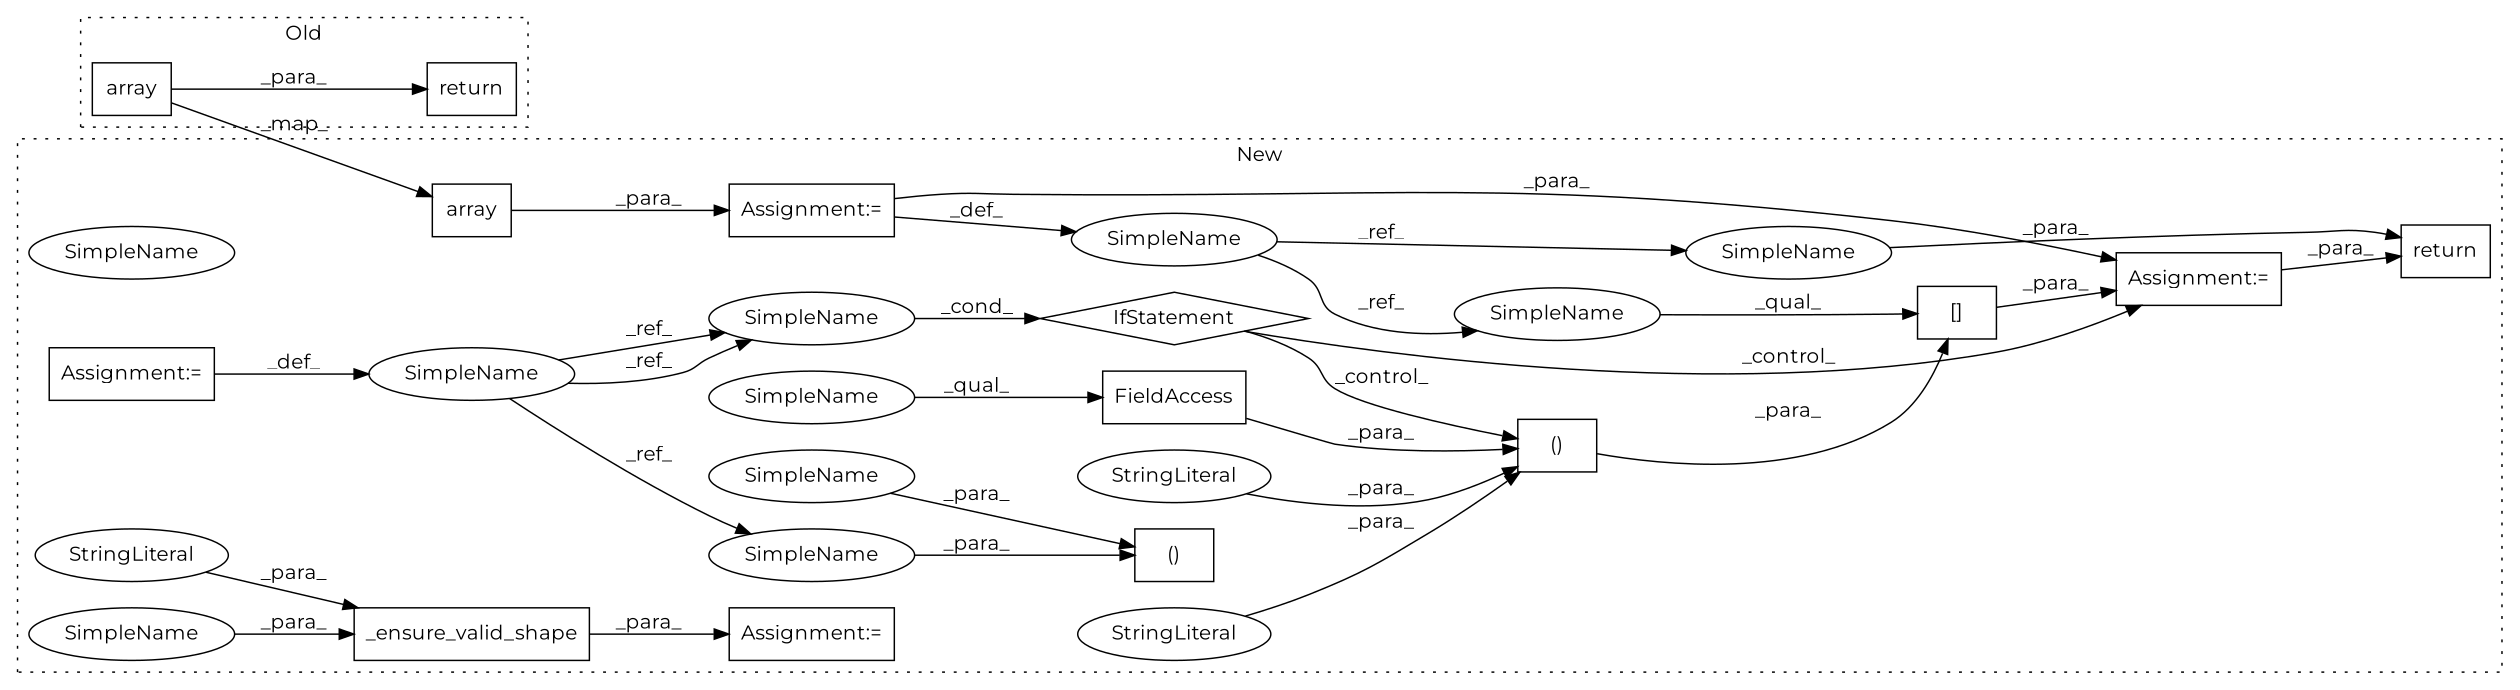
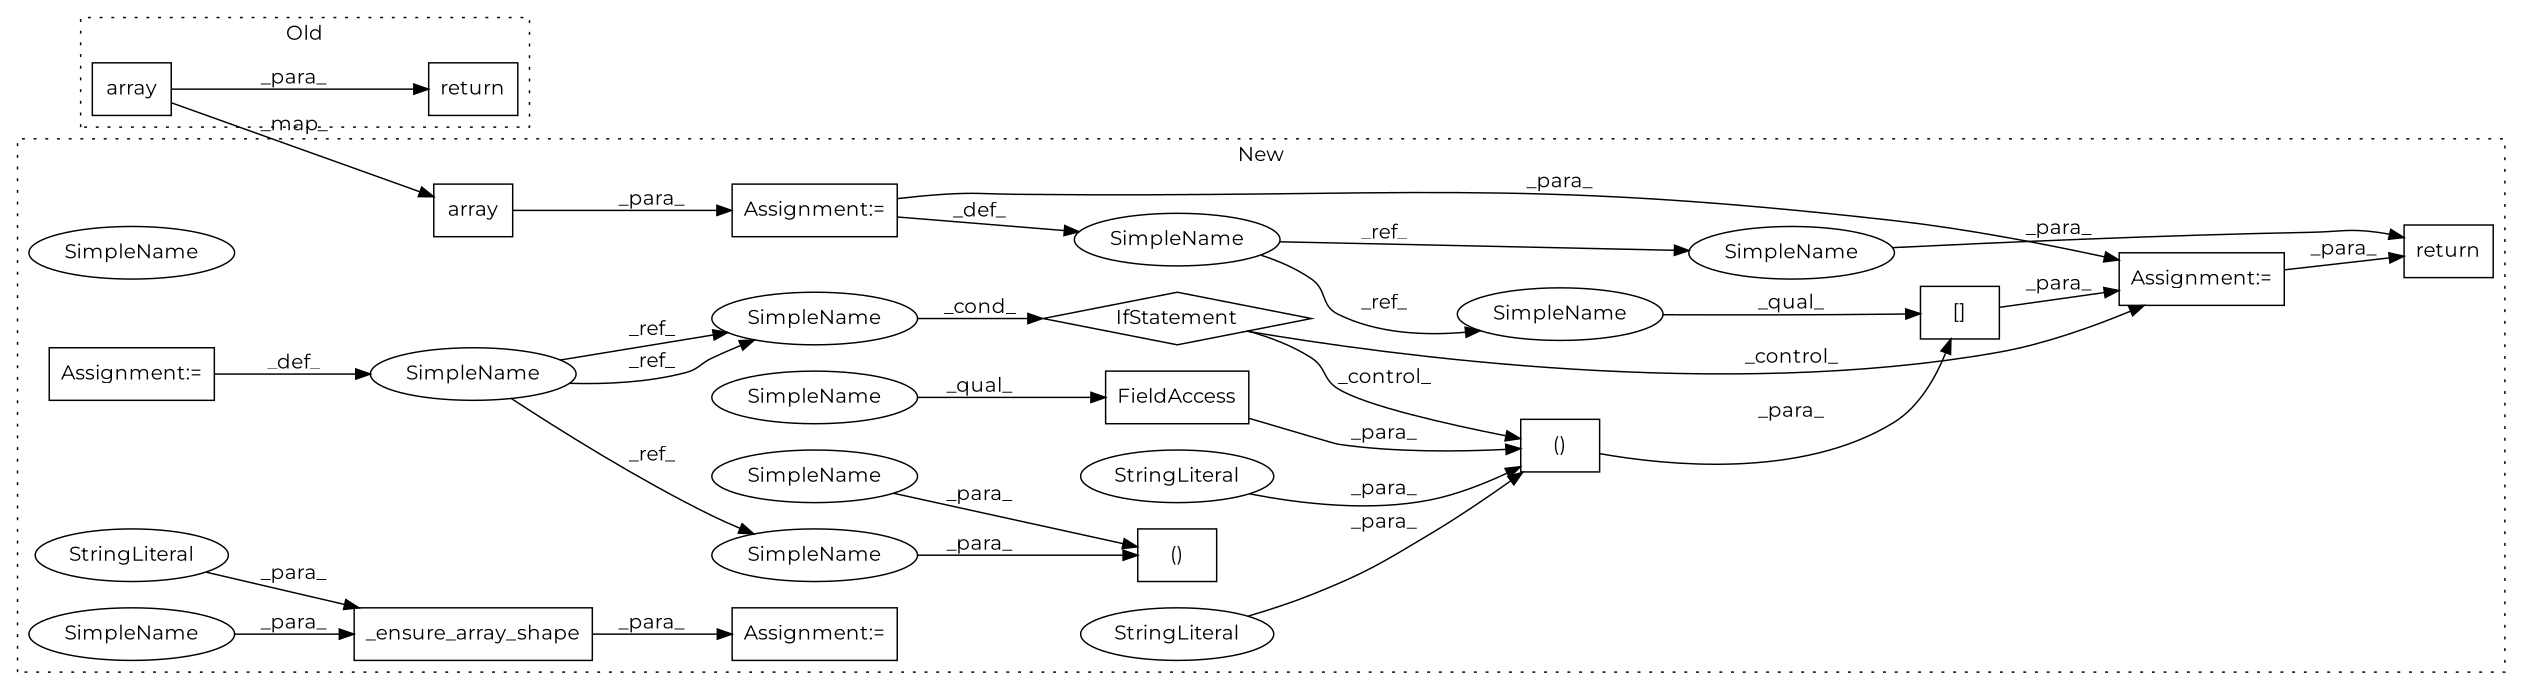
(472, 634) -> (473, 634)
